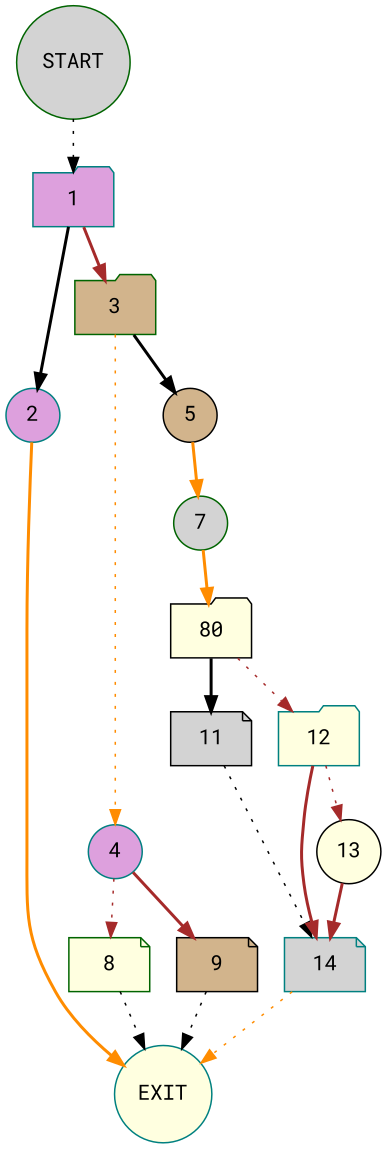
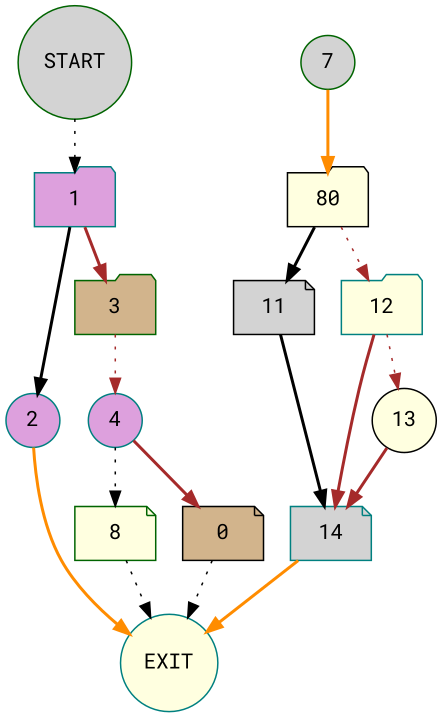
(190, 415) -> none
(115, 572) -> (115, 356)
(264, 845) -> (300, 413)
(113, 900) -> (115, 469)
(217, 965) -> (223, 533)
(253, 1023) -> (259, 591)
